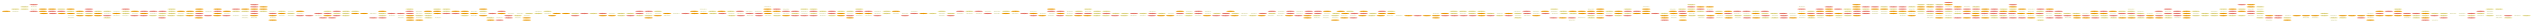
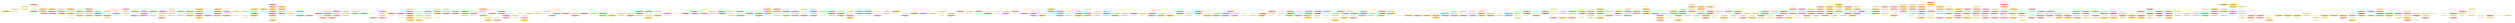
(859, 9) -> none
(2490, 9) -> none
